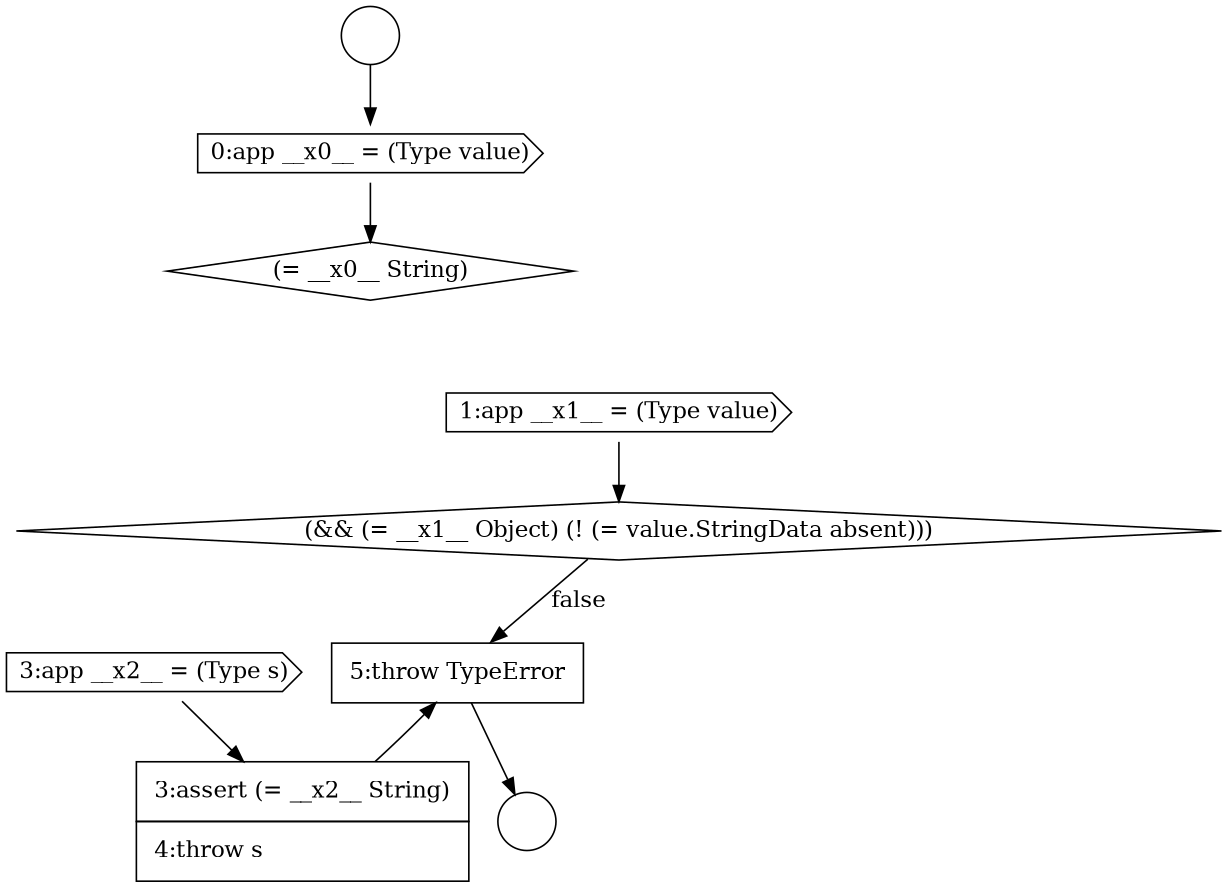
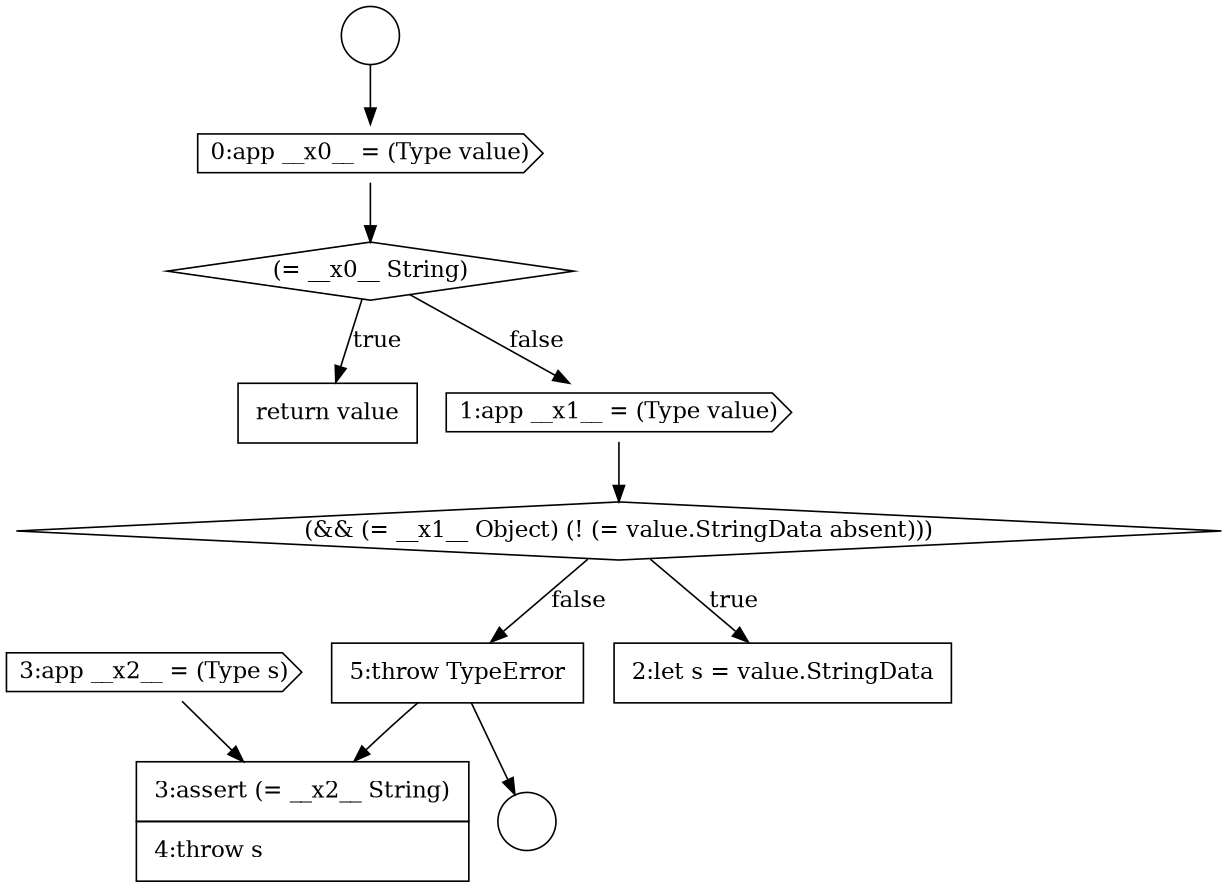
none -> (482, 335)
none -> (327, 412)
none -> (782, 672)
(400, 738) -> (392, 726)
